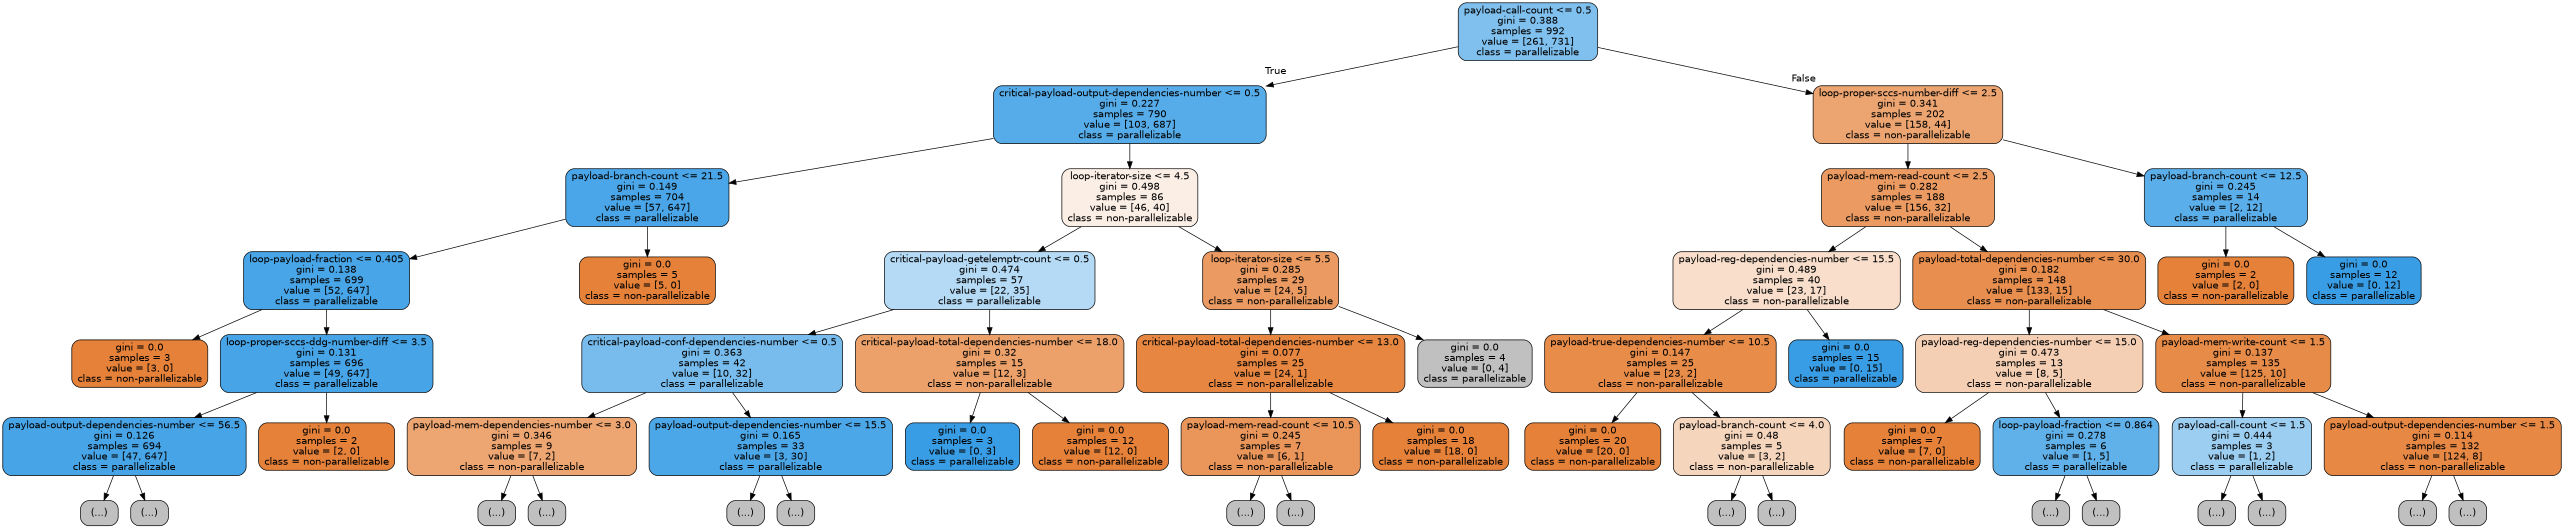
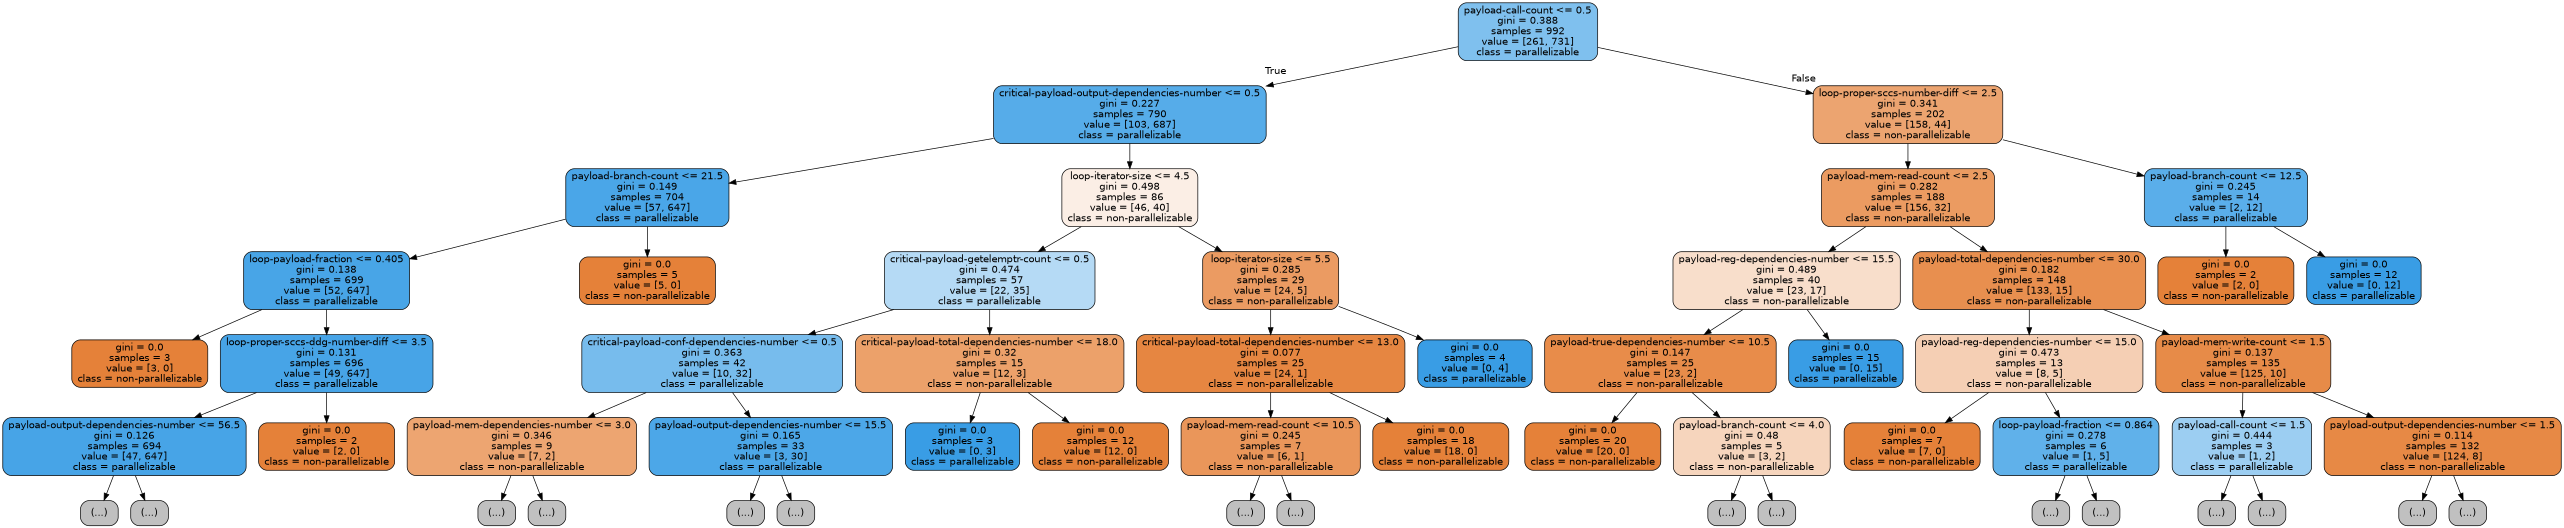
(1475, 364) -> (1475, 364)
